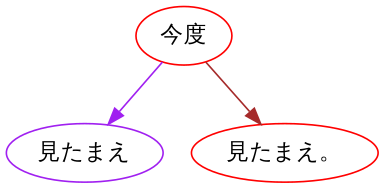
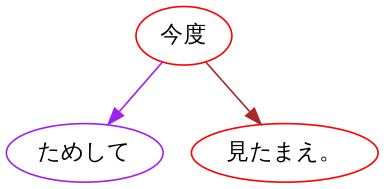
(85, 153) -> (85, 153)
